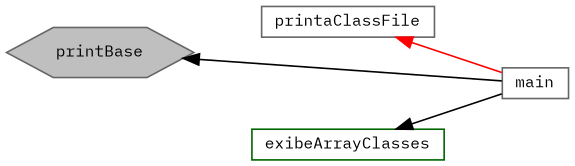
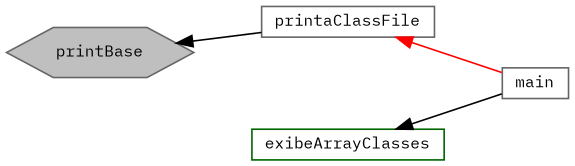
(351, 70) -> (227, 37)
